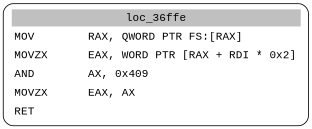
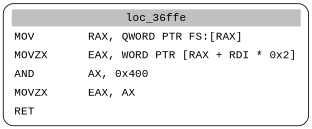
(82, 74) -> (82, 74)
